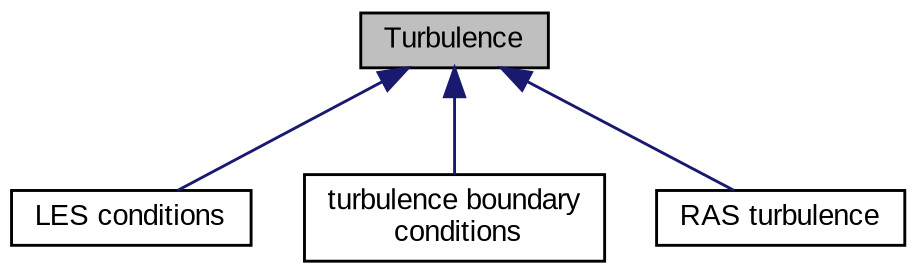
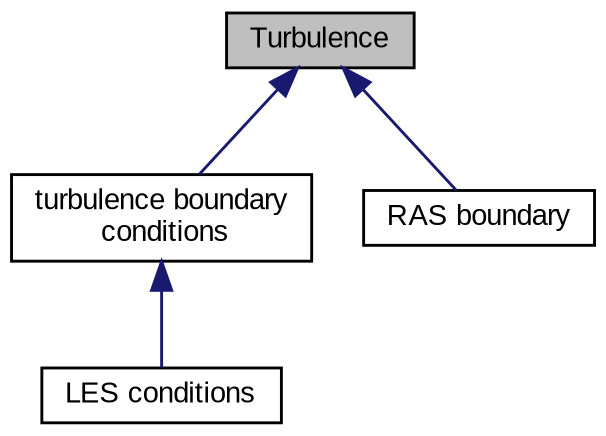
(280, 136) -> (162, 329)
(781, 218) -> (479, 218)
